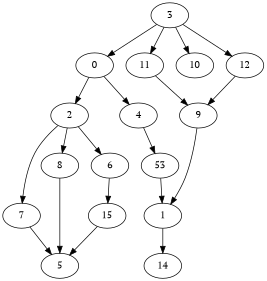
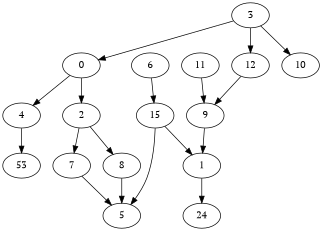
(159, 37) -> none
(87, 138) -> none
(161, 187) -> (176, 138)
(163, 266) -> (202, 216)
